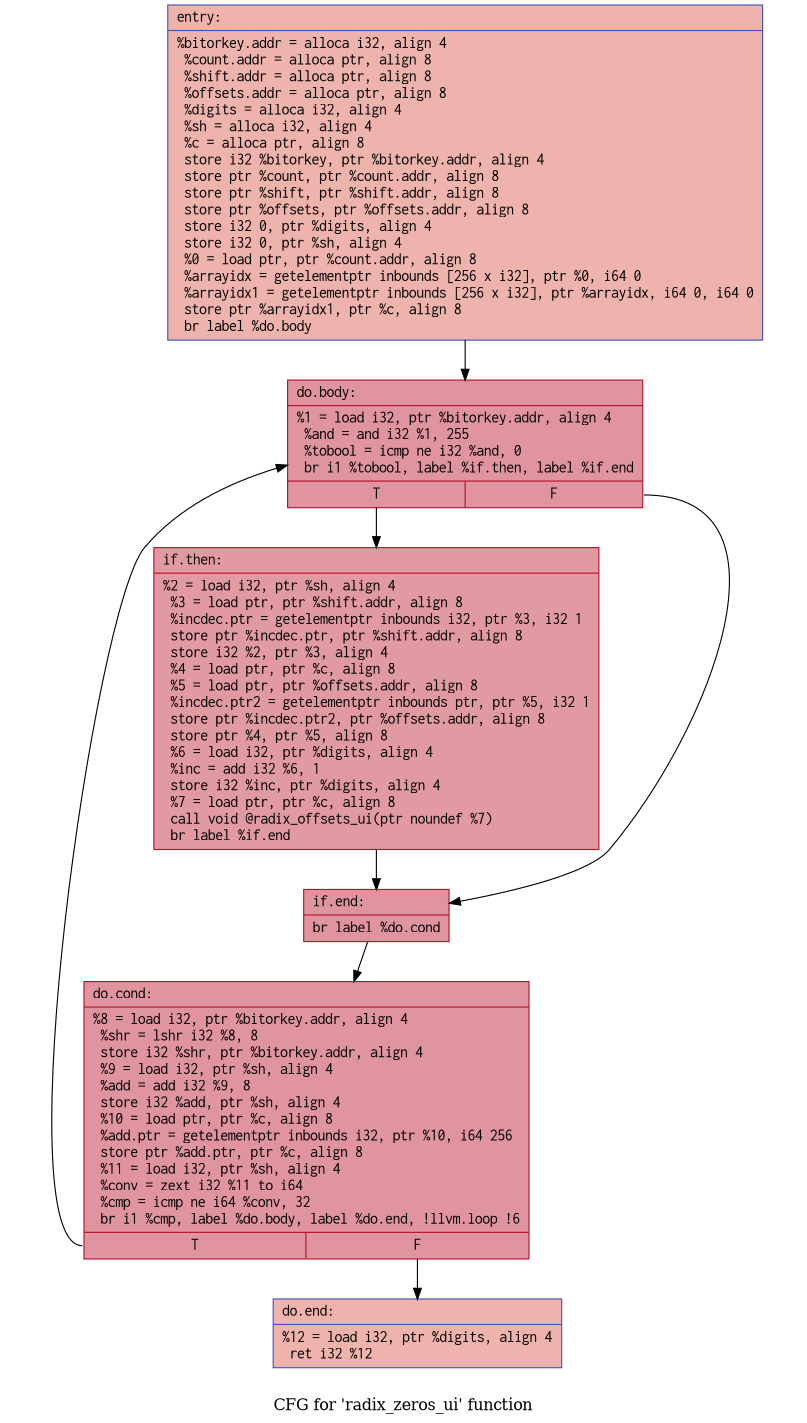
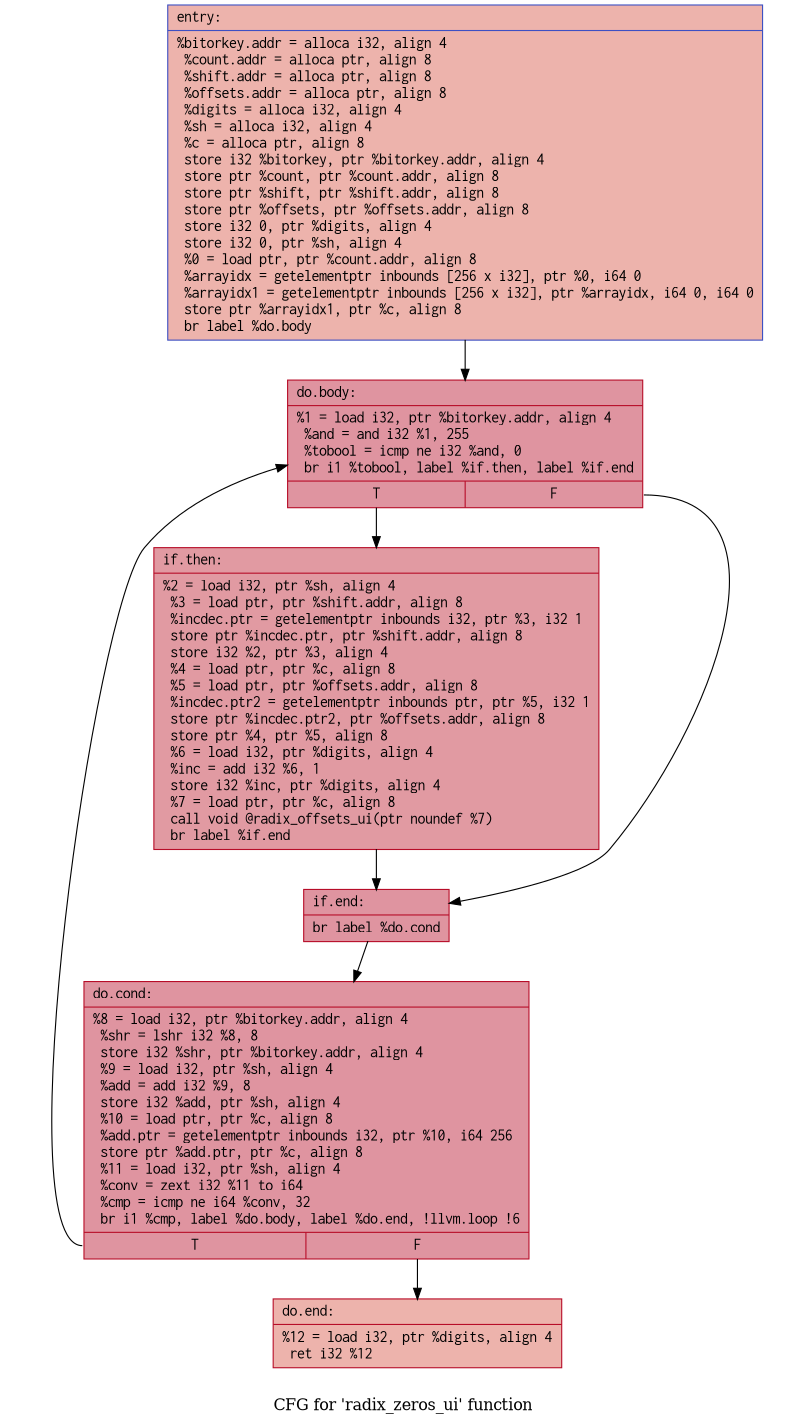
(417, 1333) -> (417, 1333)
